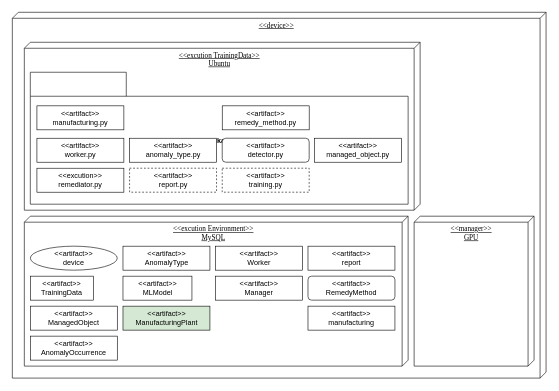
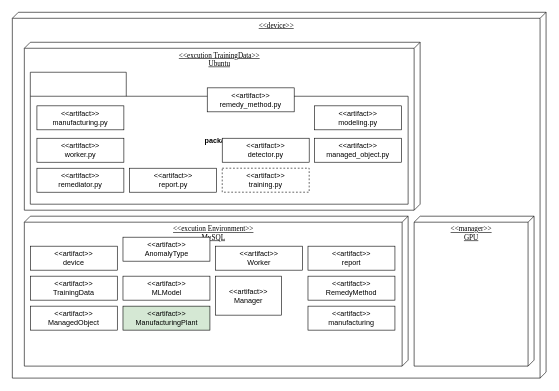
(266, 118) -> (251, 100)
none -> (358, 118)
(173, 150) -> none
(266, 150) -> (266, 150)
(80, 180) -> (80, 180)
(173, 180) -> (173, 180)
(74, 258) -> (74, 258)
(167, 258) -> (167, 249)
(62, 288) -> (74, 288)
(158, 288) -> (167, 288)
(259, 288) -> (249, 296)
(352, 288) -> (352, 288)
(74, 348) -> none
